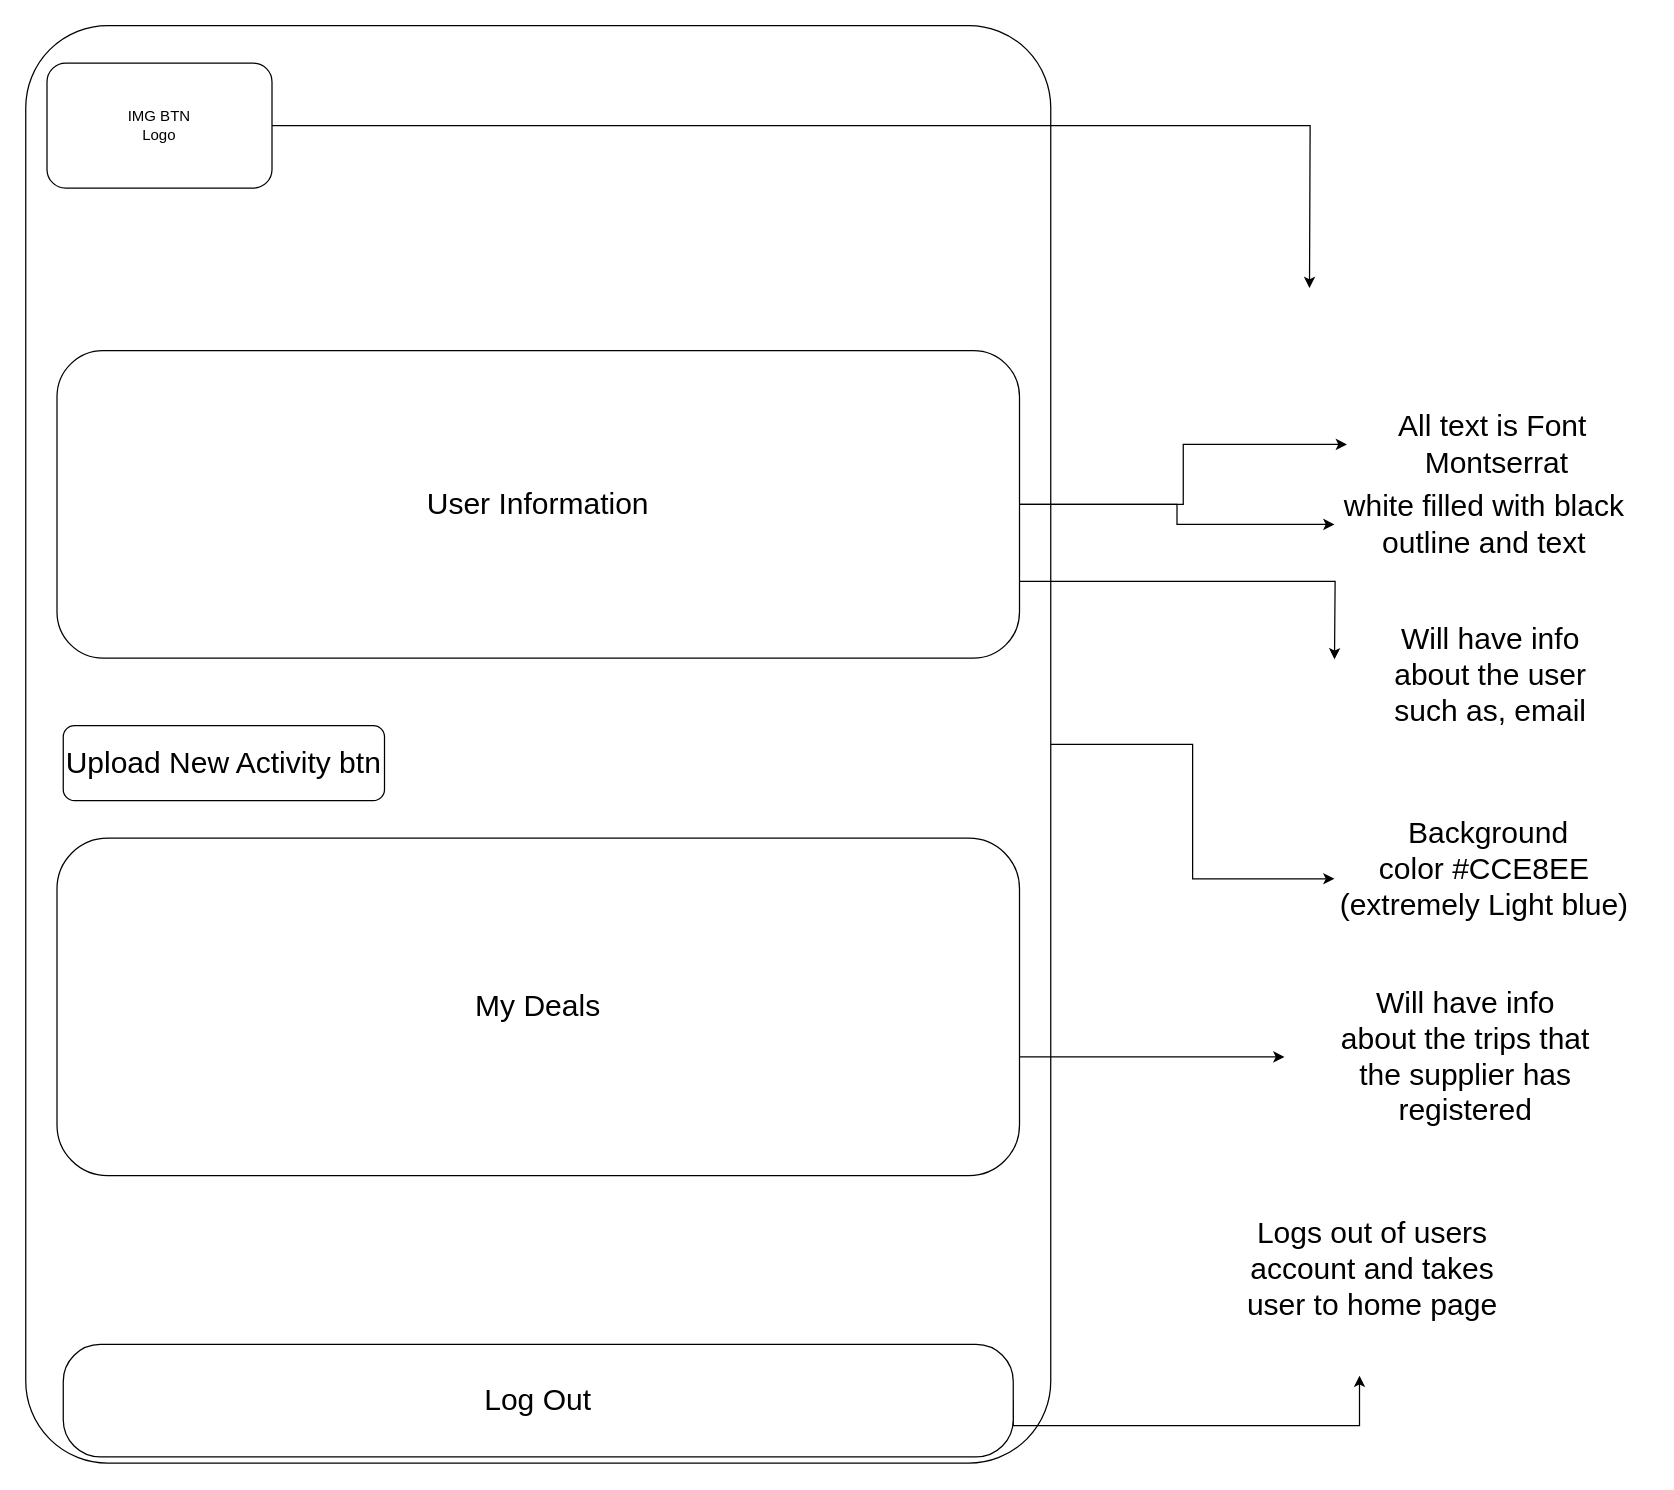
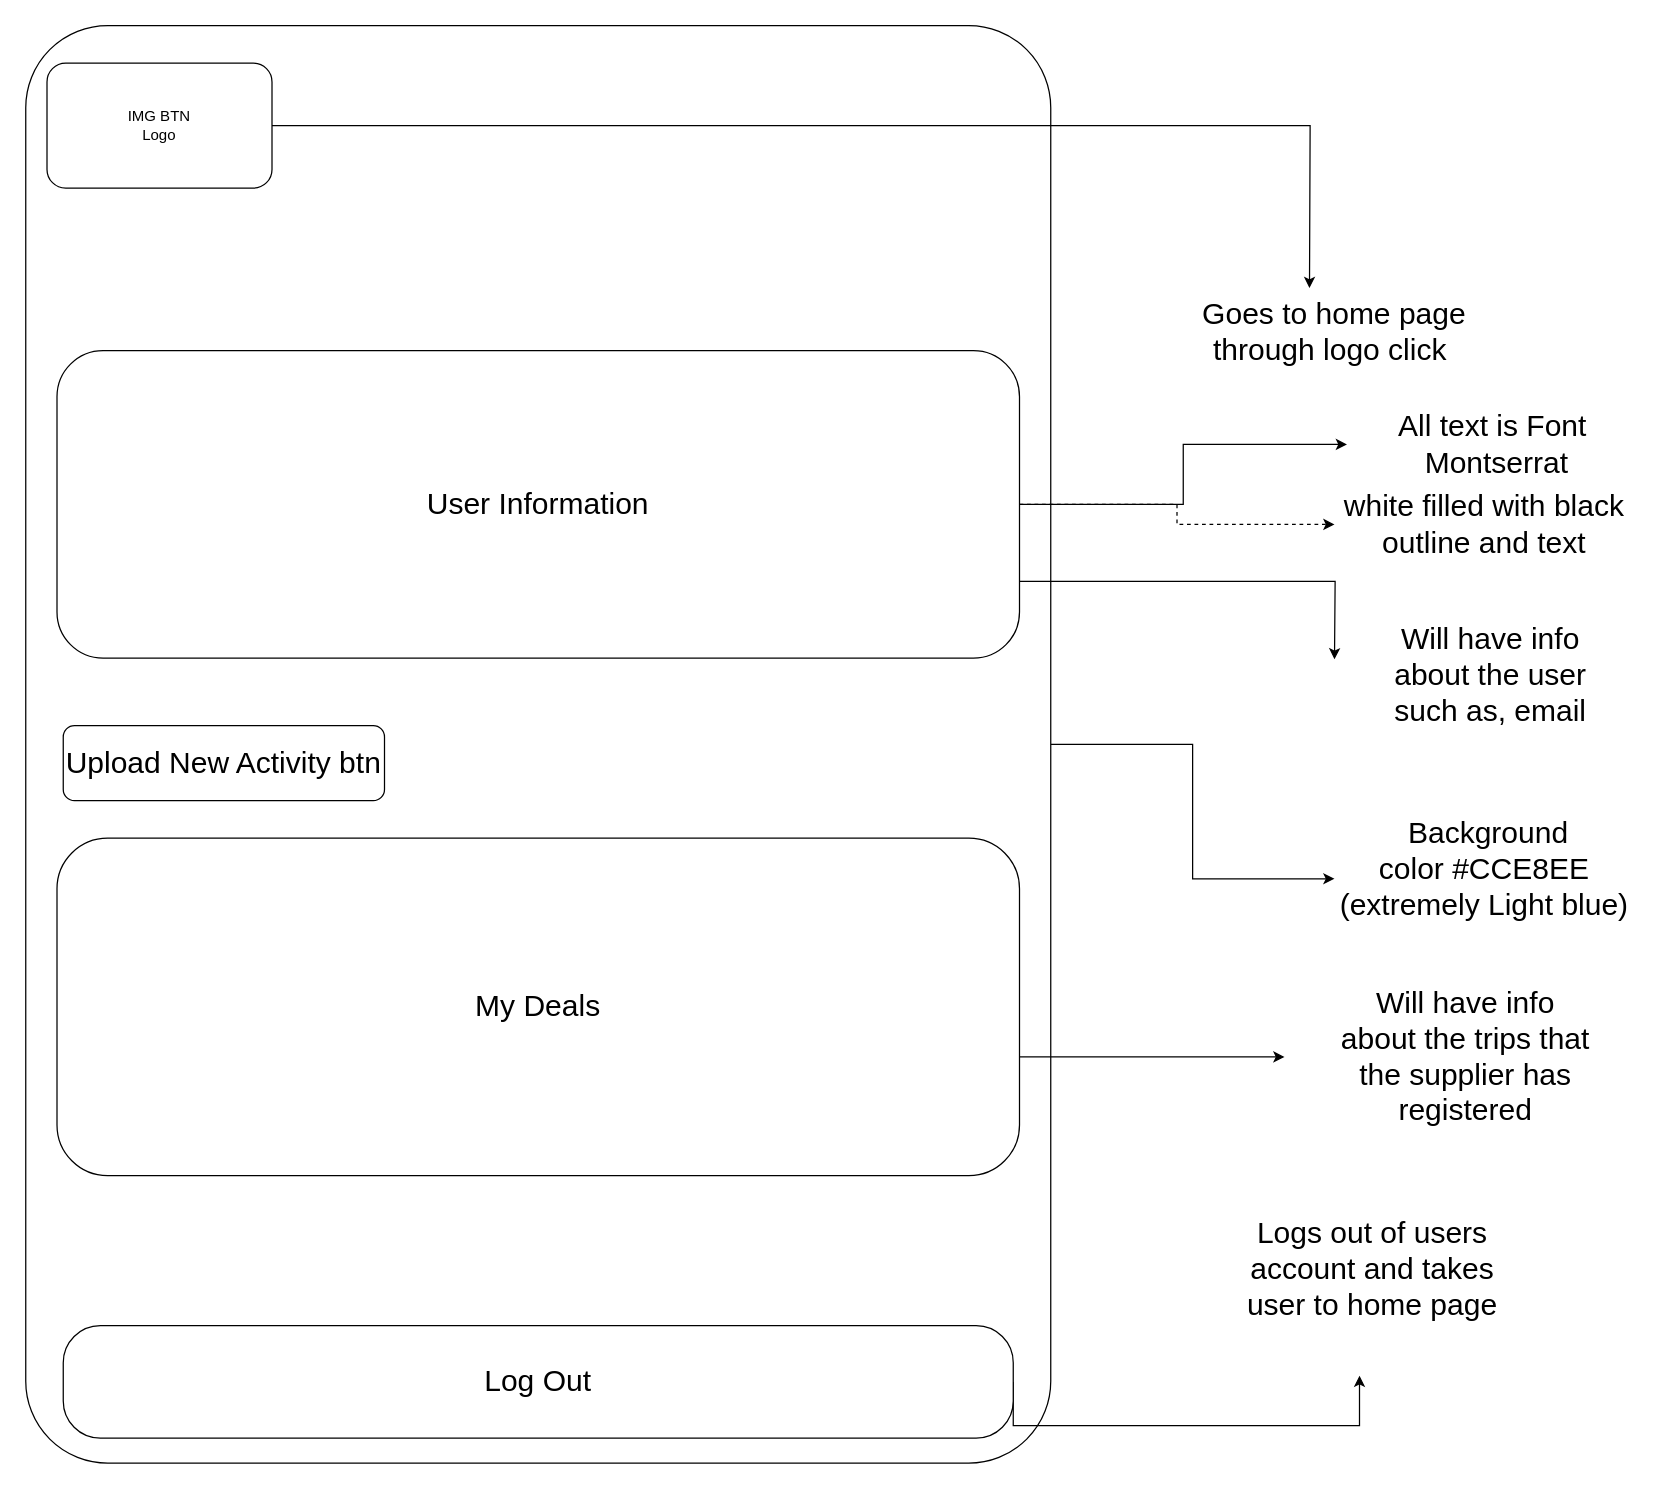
none -> (1334, 332)
(1241, 524) -> (1241, 524)
(538, 1401) -> (538, 1382)
